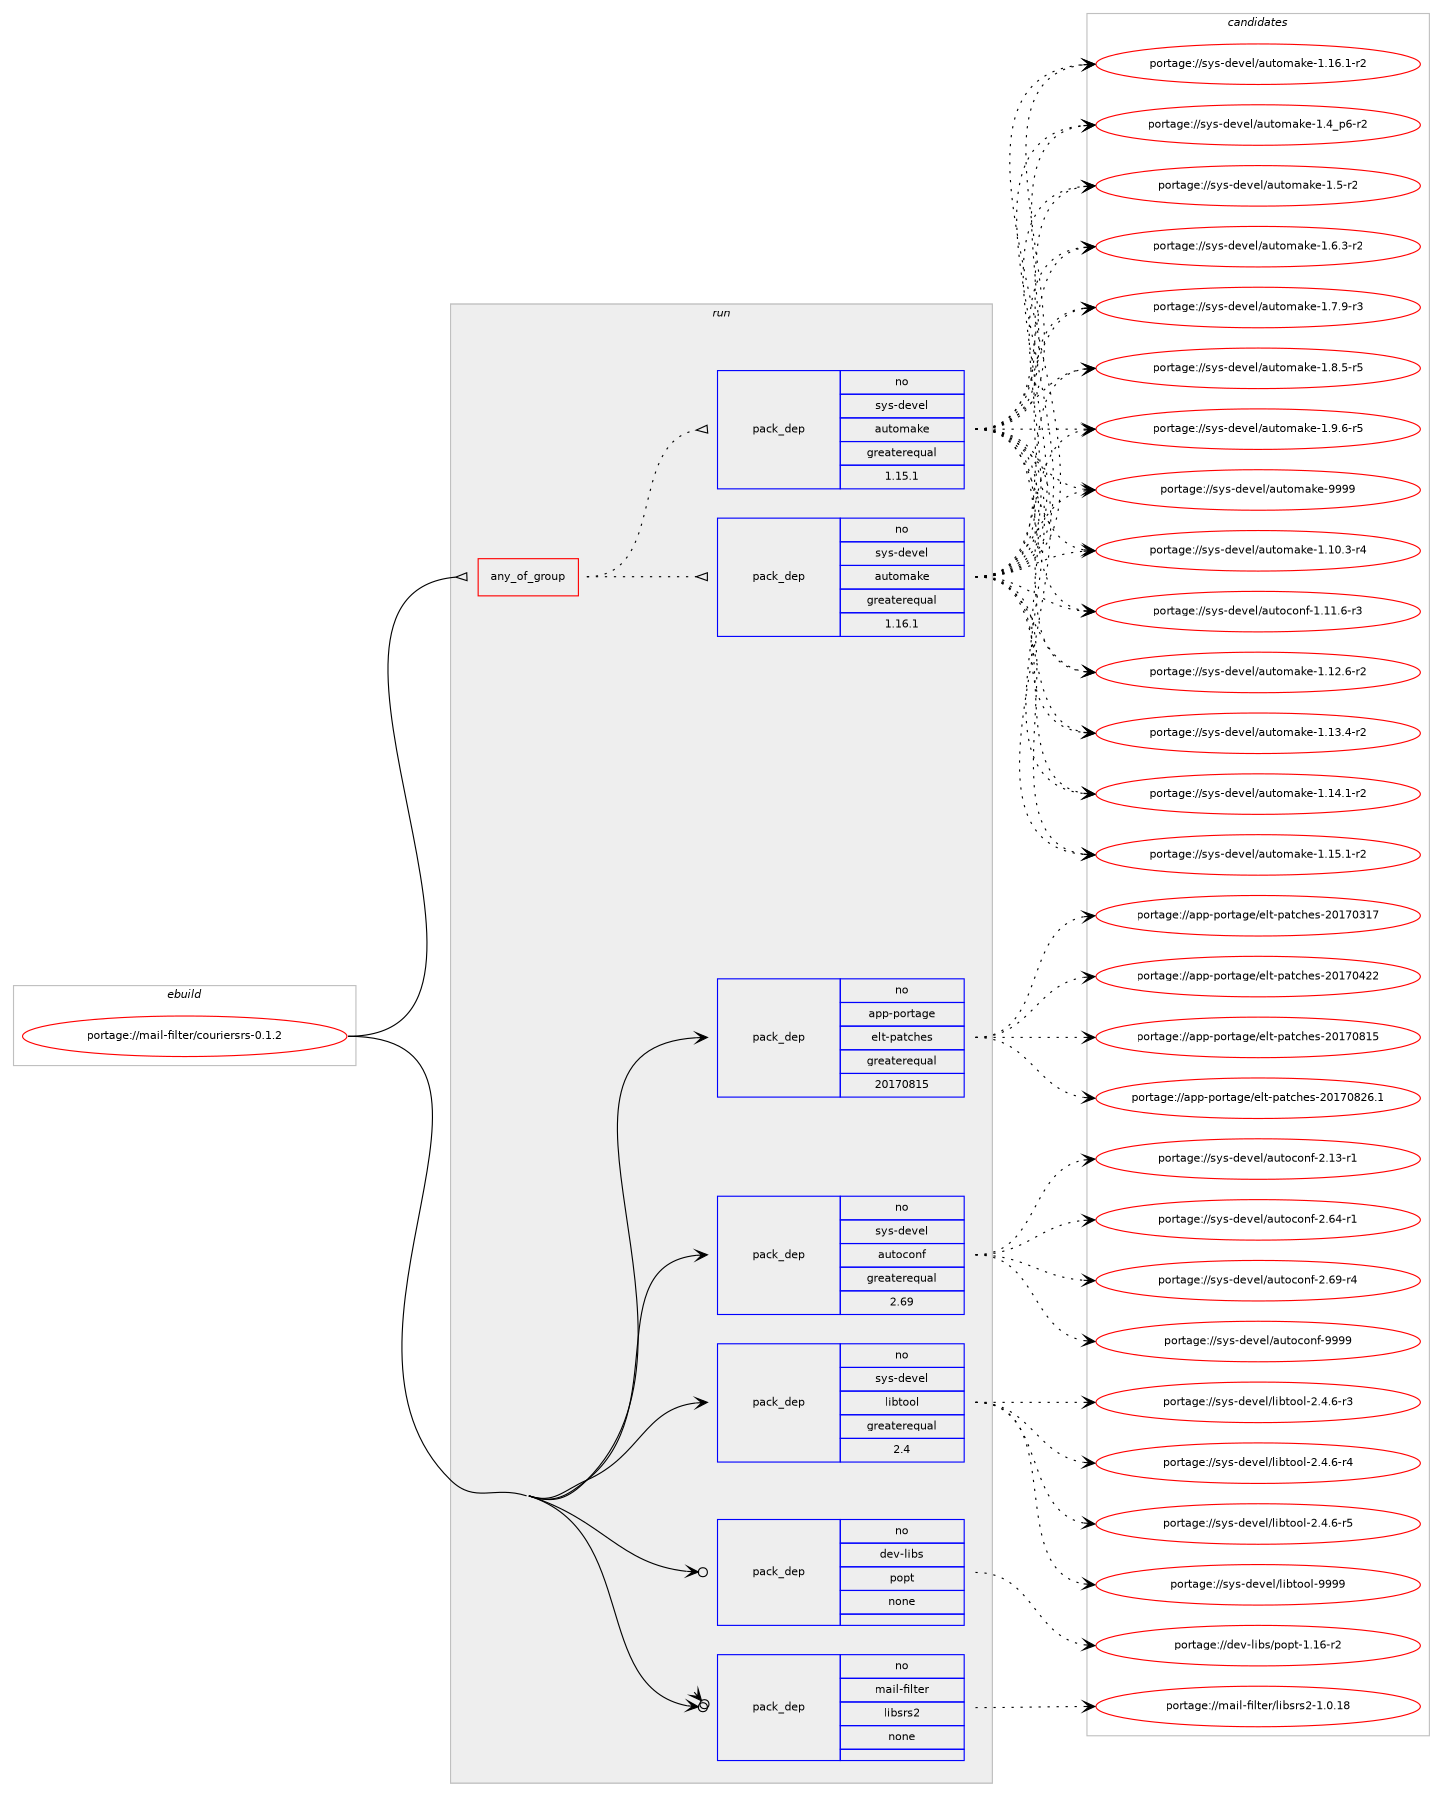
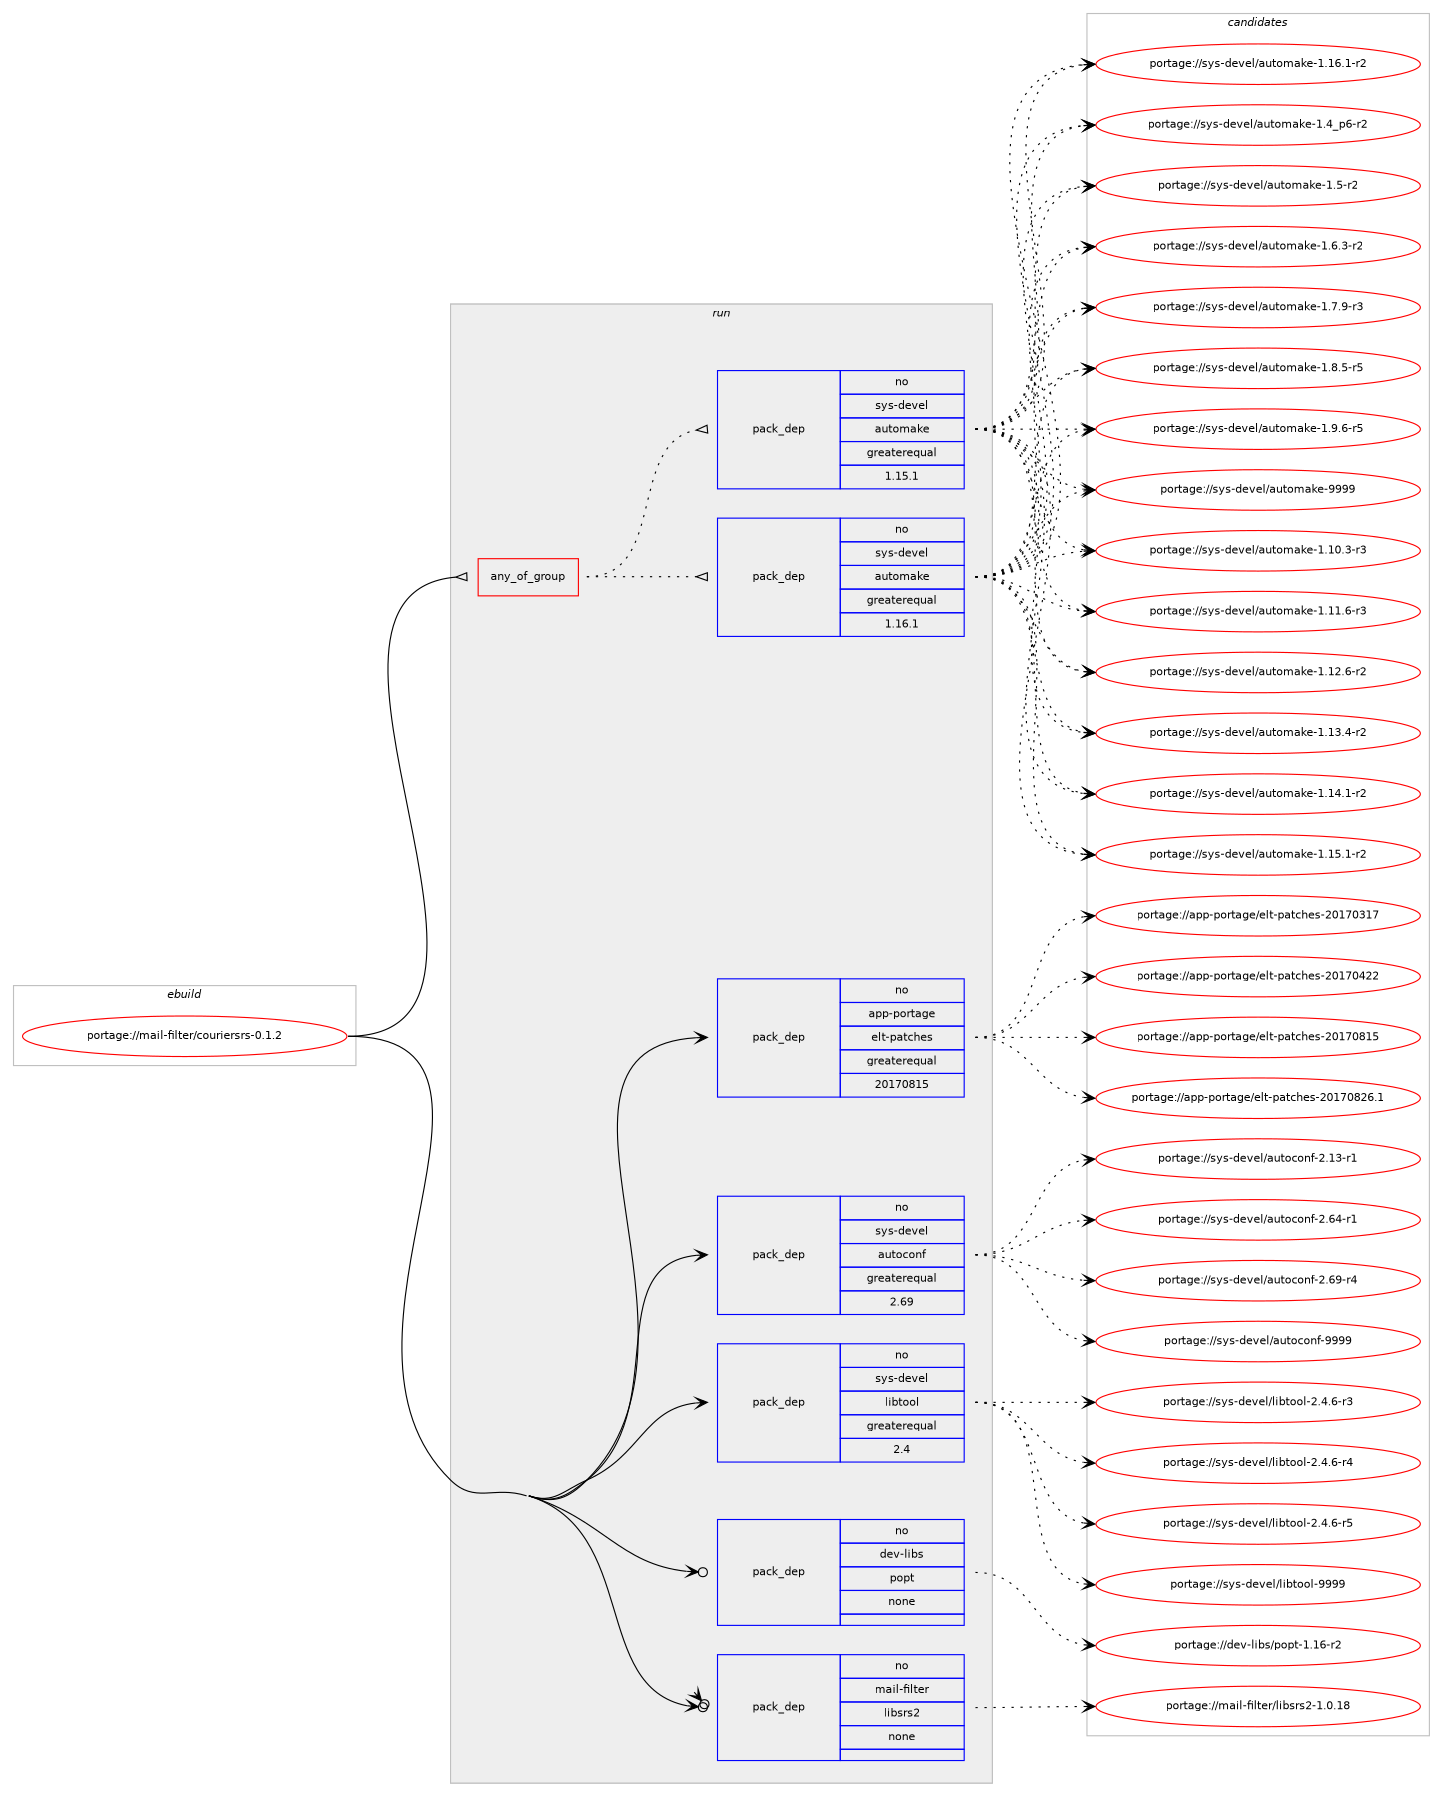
(1258, 551) -> (1258, 551)
(1258, 612) -> (1258, 612)
